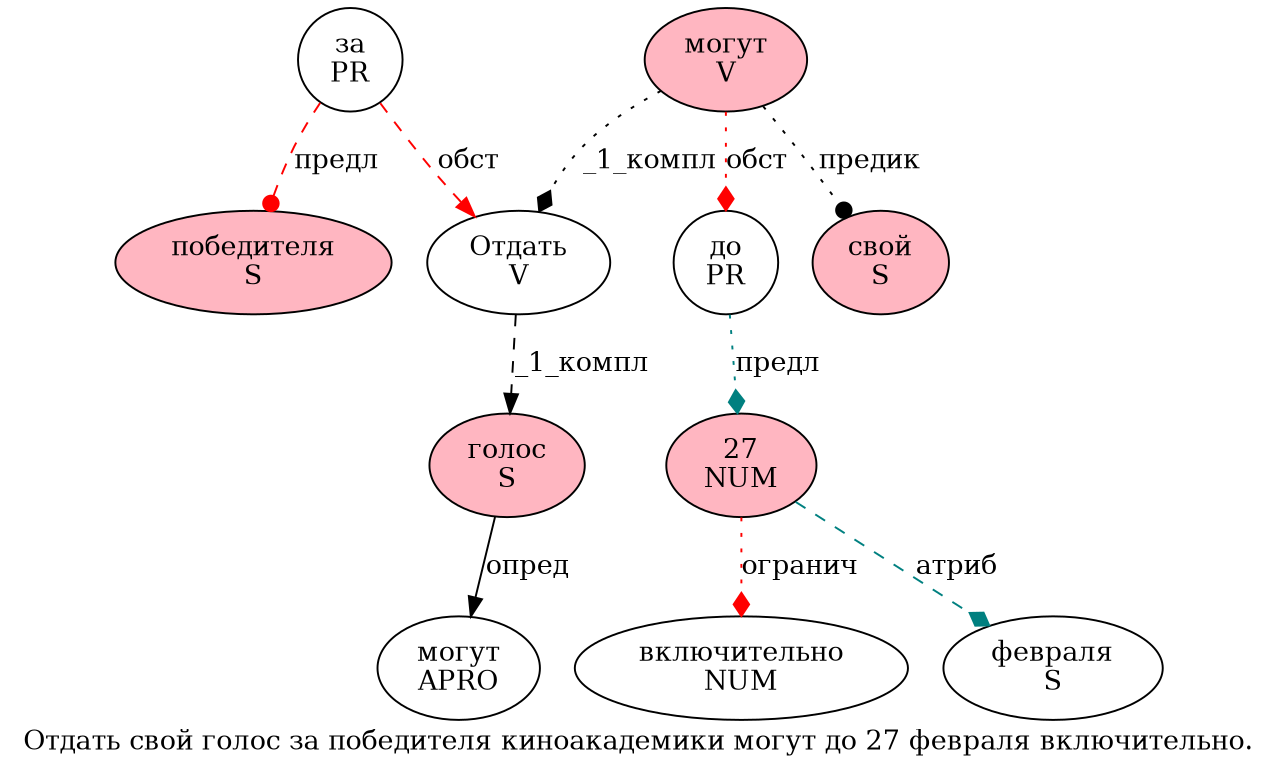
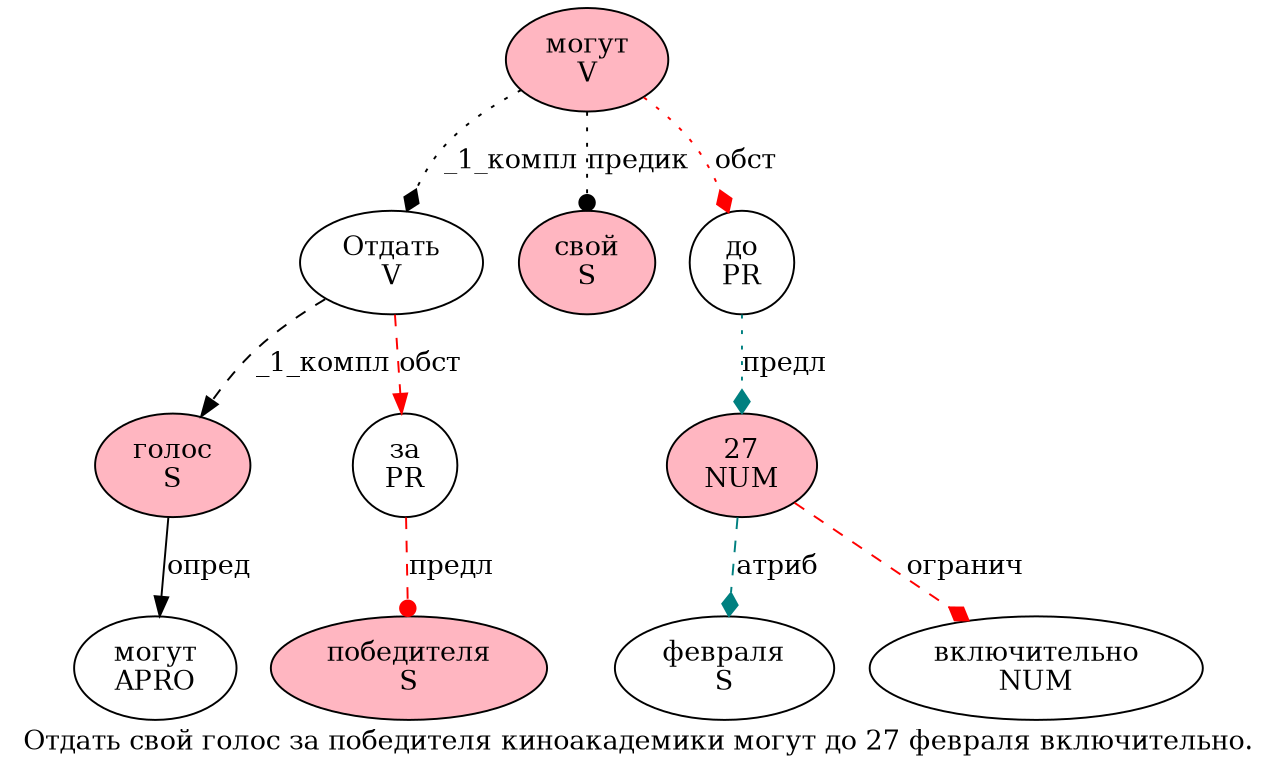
(419, 154) -> (398, 354)
(741, 555) -> (872, 555)
